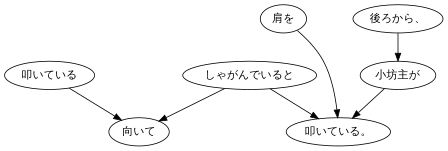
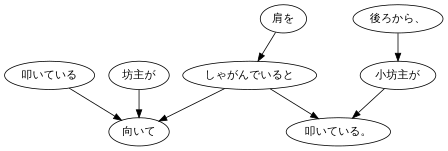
(326, 66) -> (269, 43)
none -> (139, 75)
